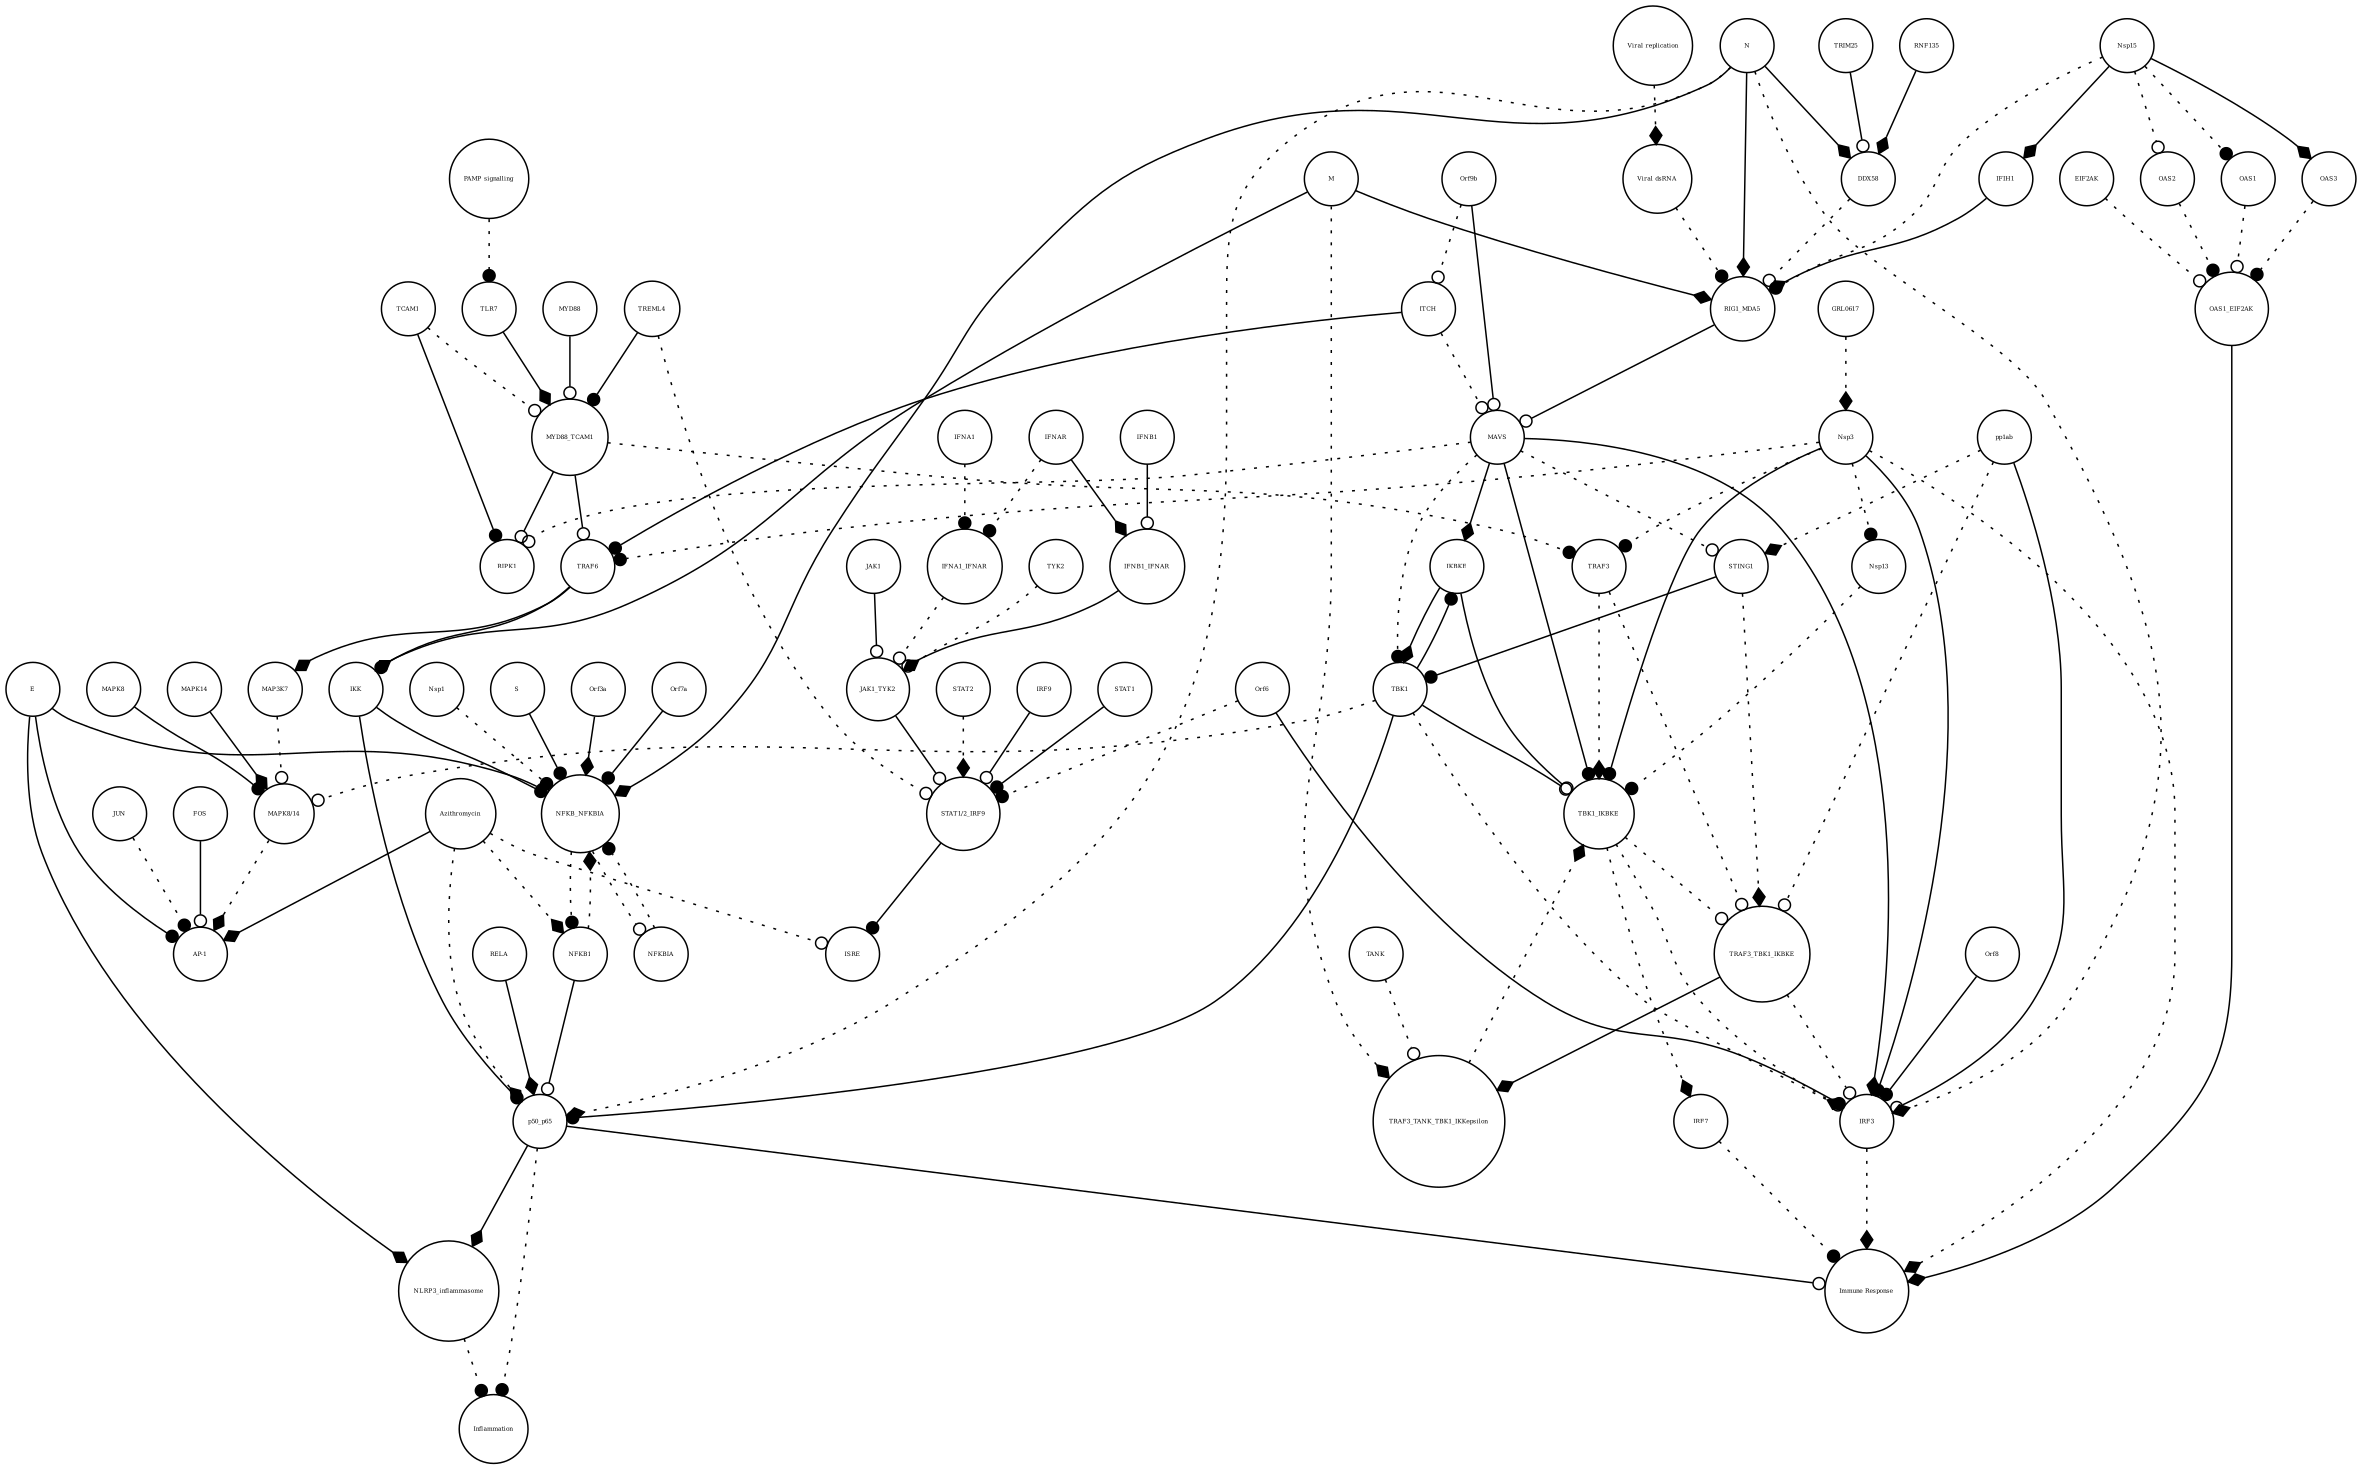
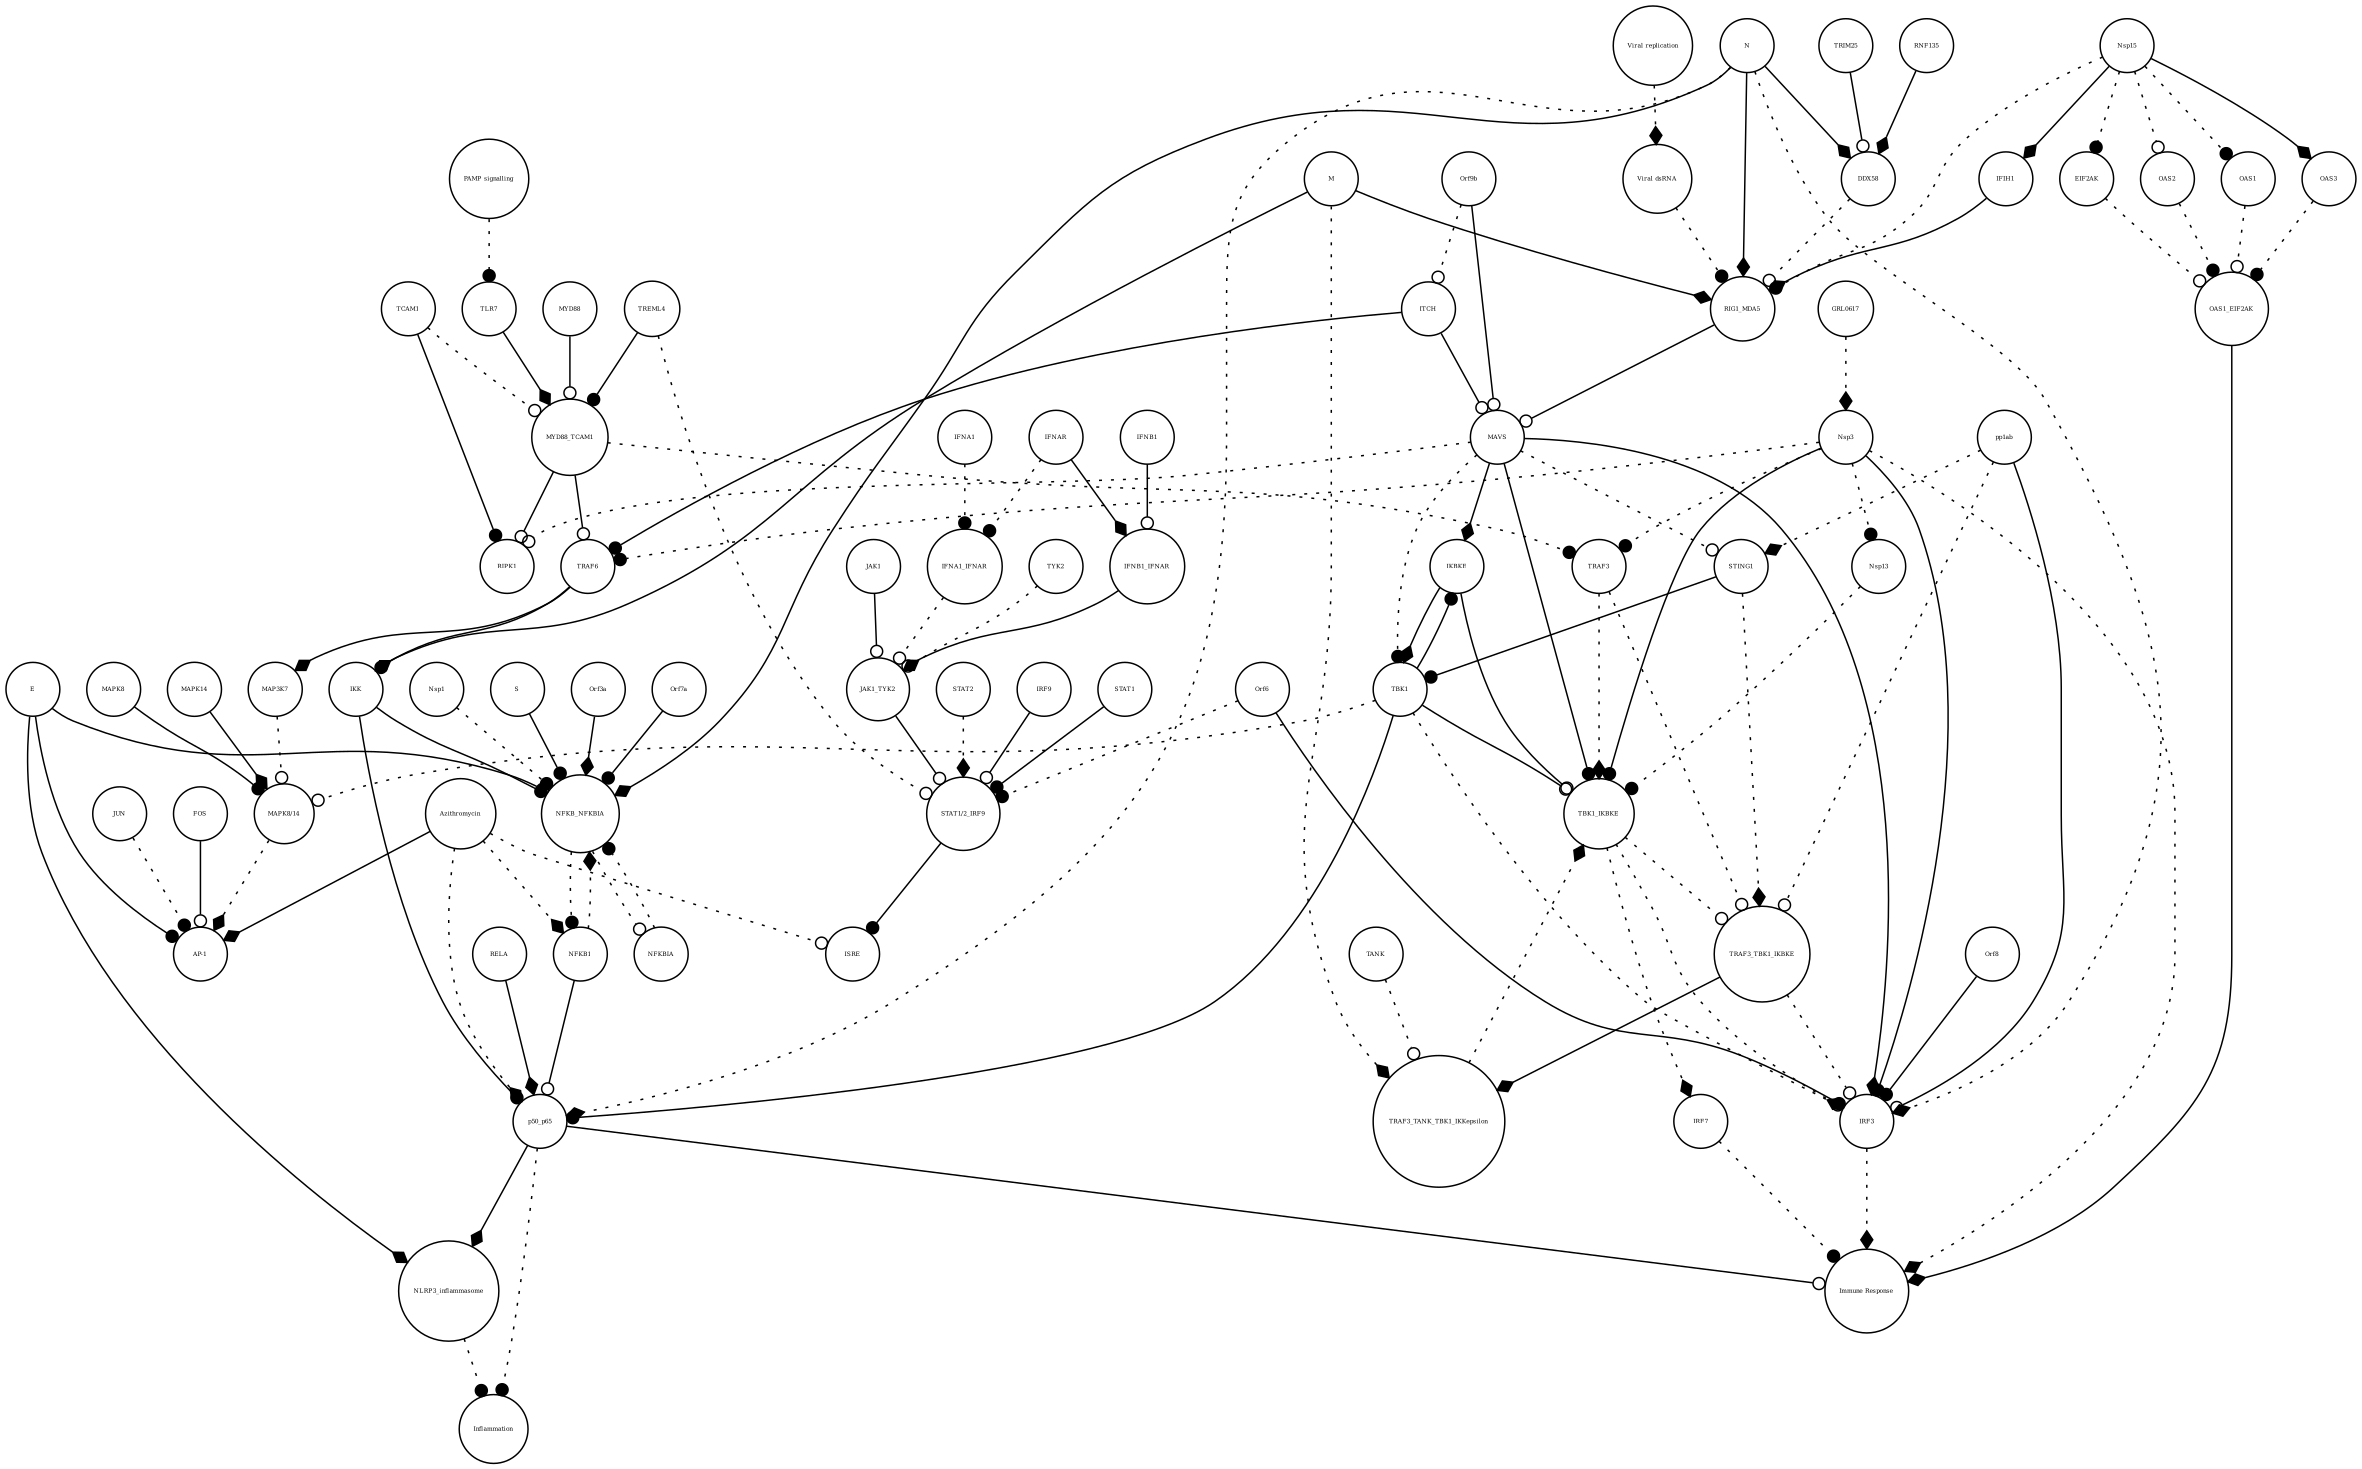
none -> (2109, 106)
(1460, 368) -> (1460, 368)
